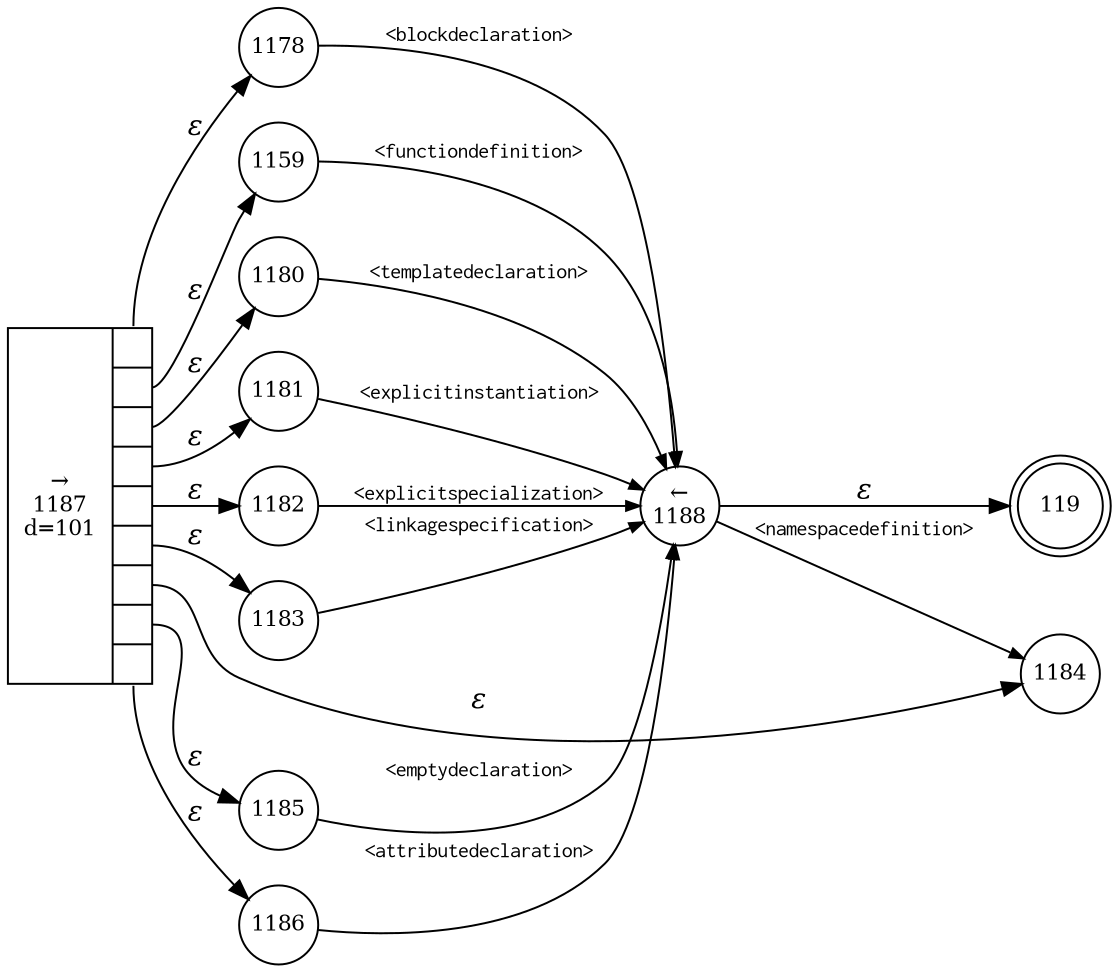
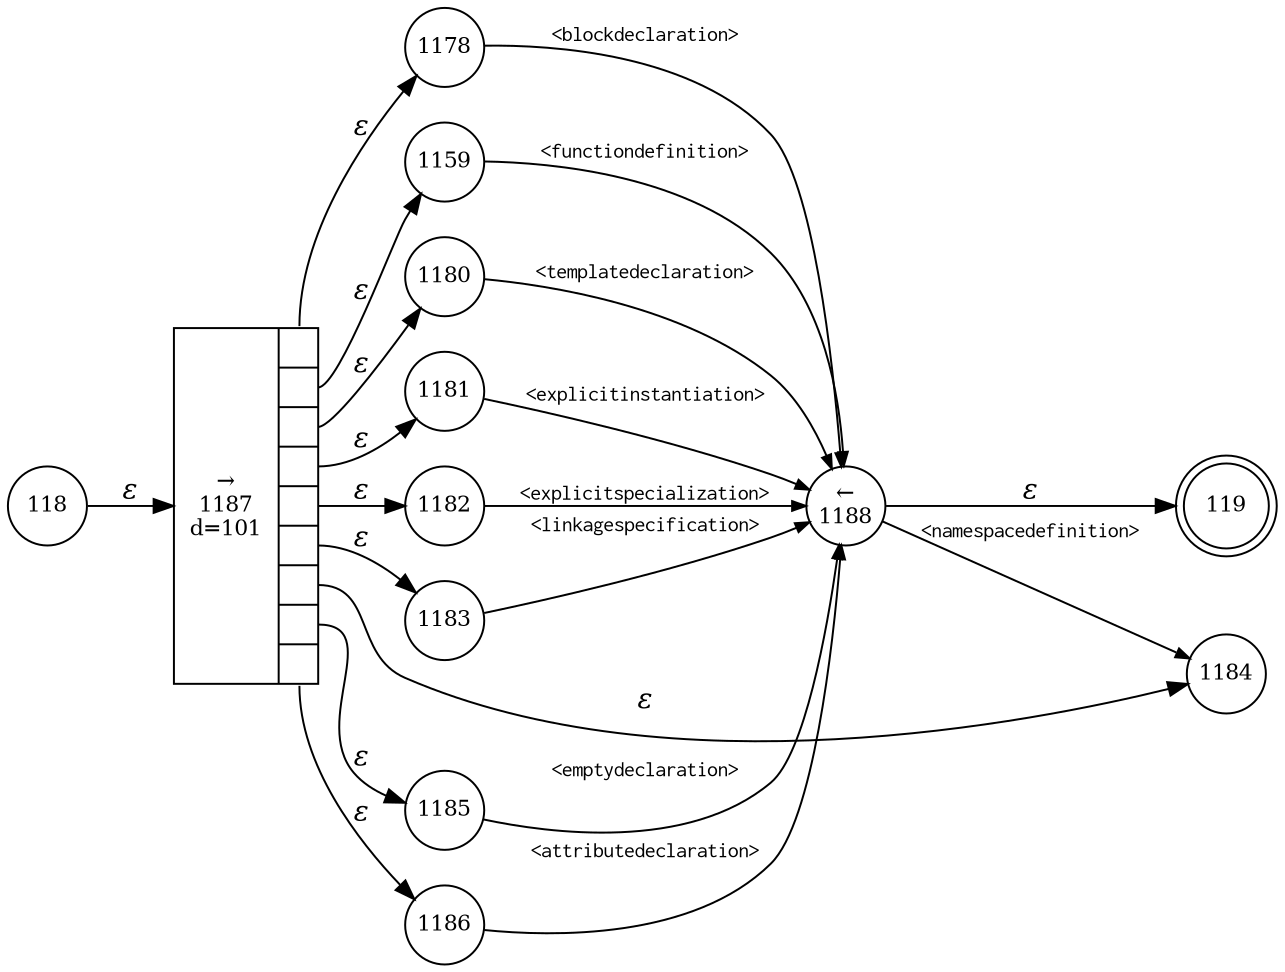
none -> (47, 506)
